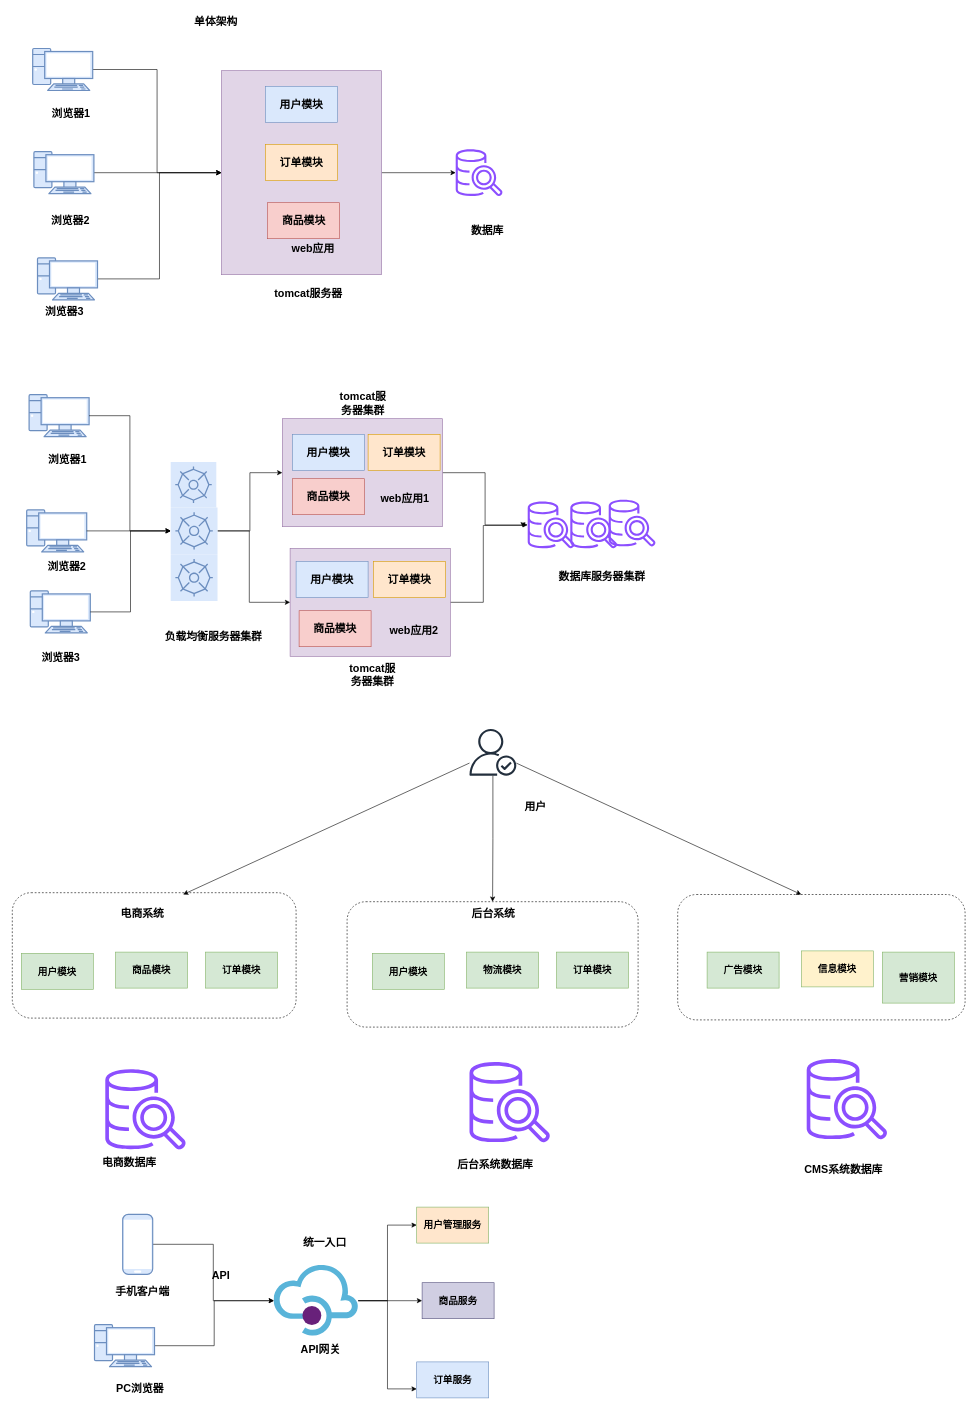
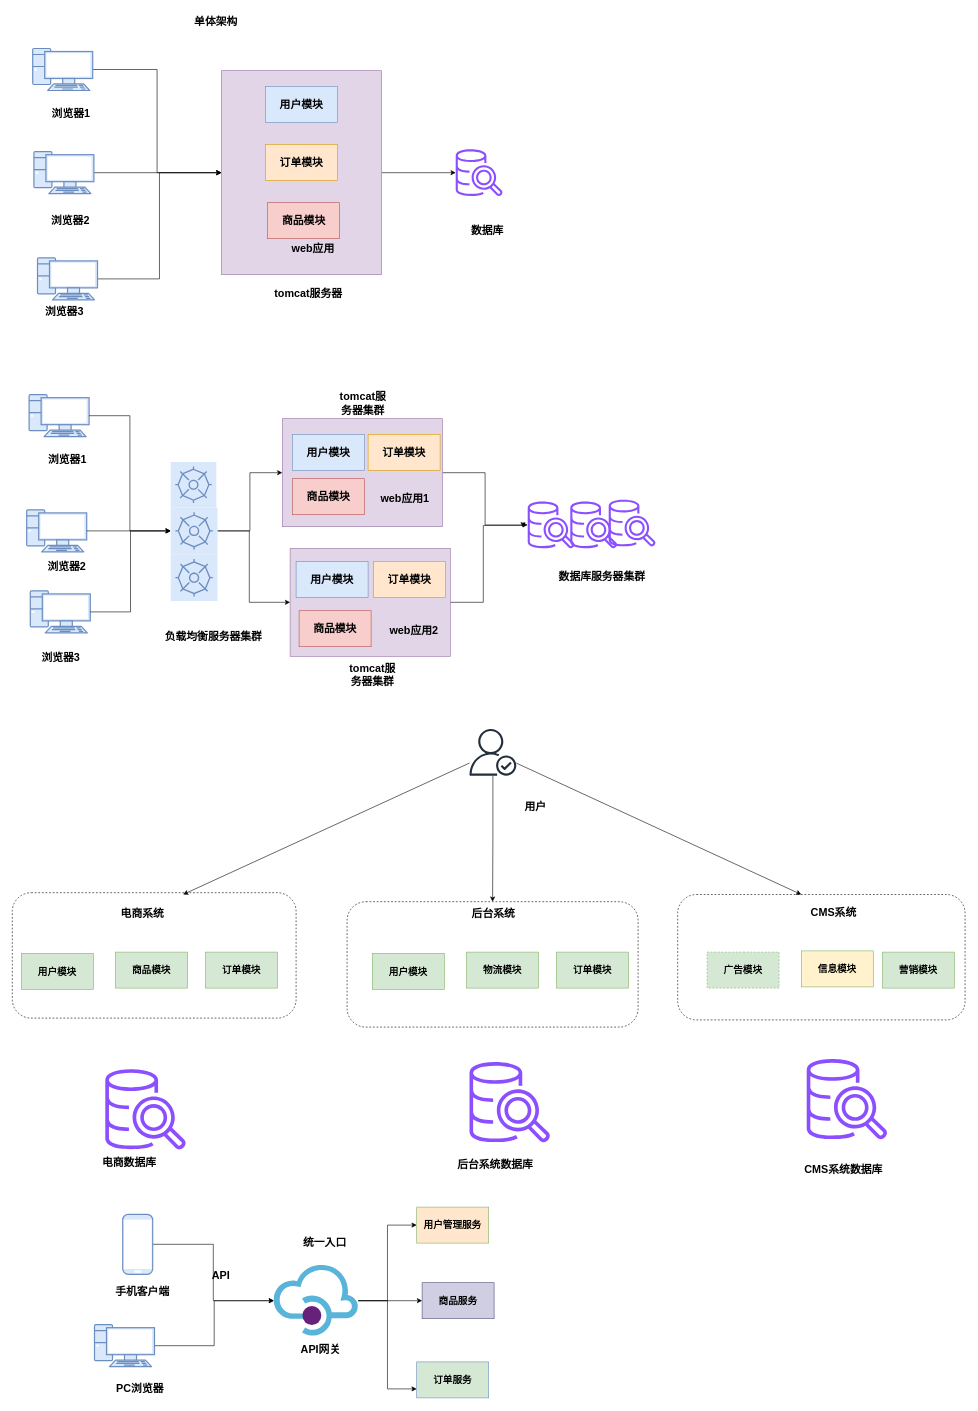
none -> (834, 912)
(743, 970) -> (743, 970)
(918, 977) -> (918, 970)
(453, 1380) -> (453, 1380)
